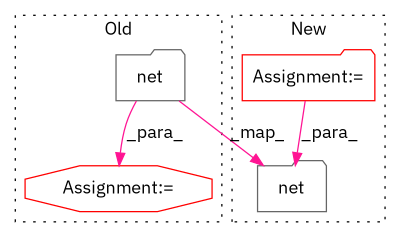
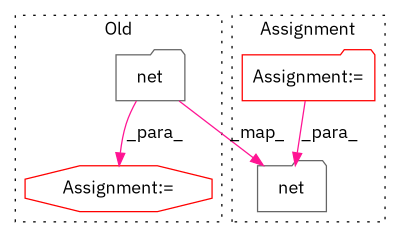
(309, 30) -> (309, 30)
